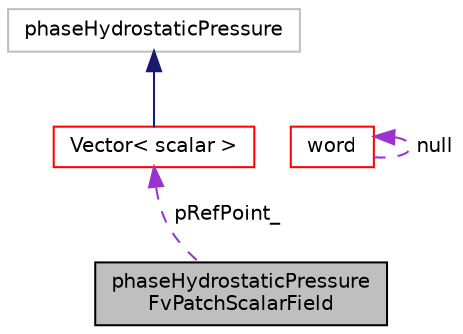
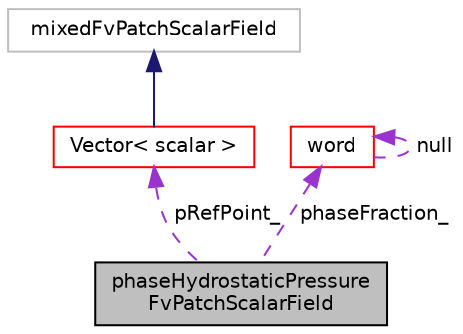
(154, 30) -> (154, 30)
none -> (285, 224)
